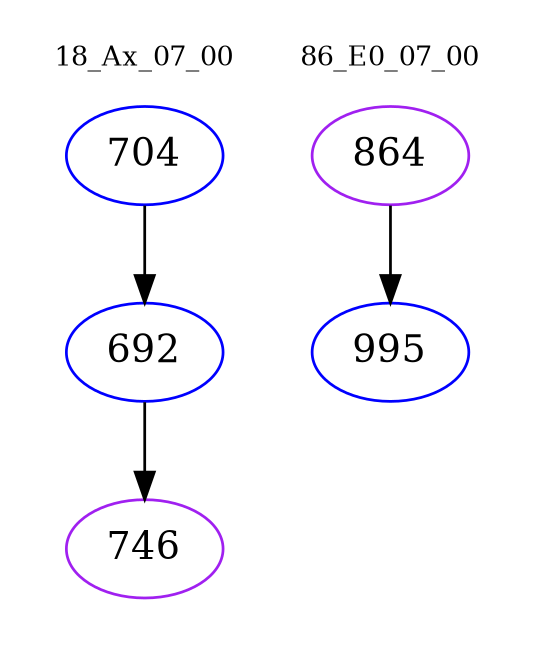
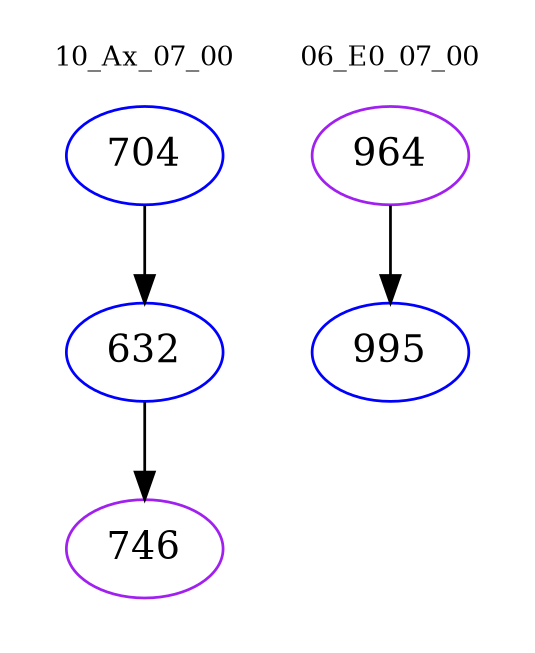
(145, 59) -> (145, 59)
(390, 59) -> (390, 59)
(390, 156) -> (390, 156)
(145, 352) -> (145, 352)
